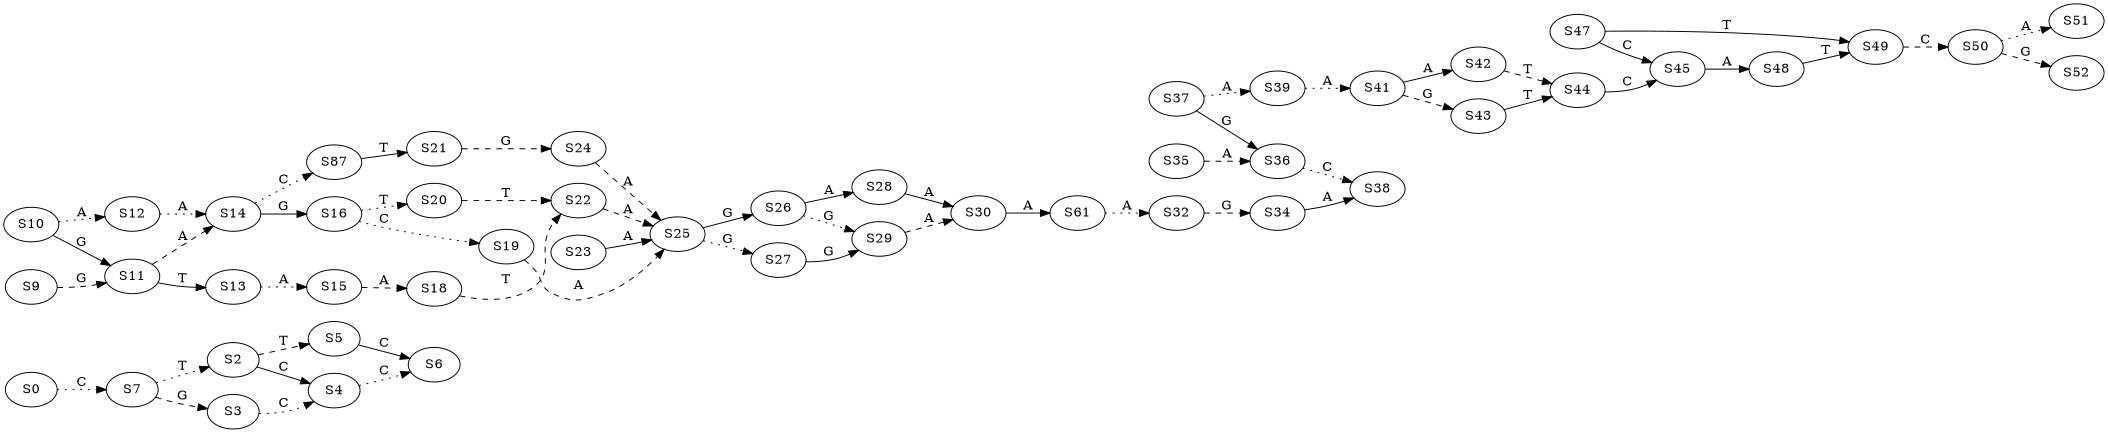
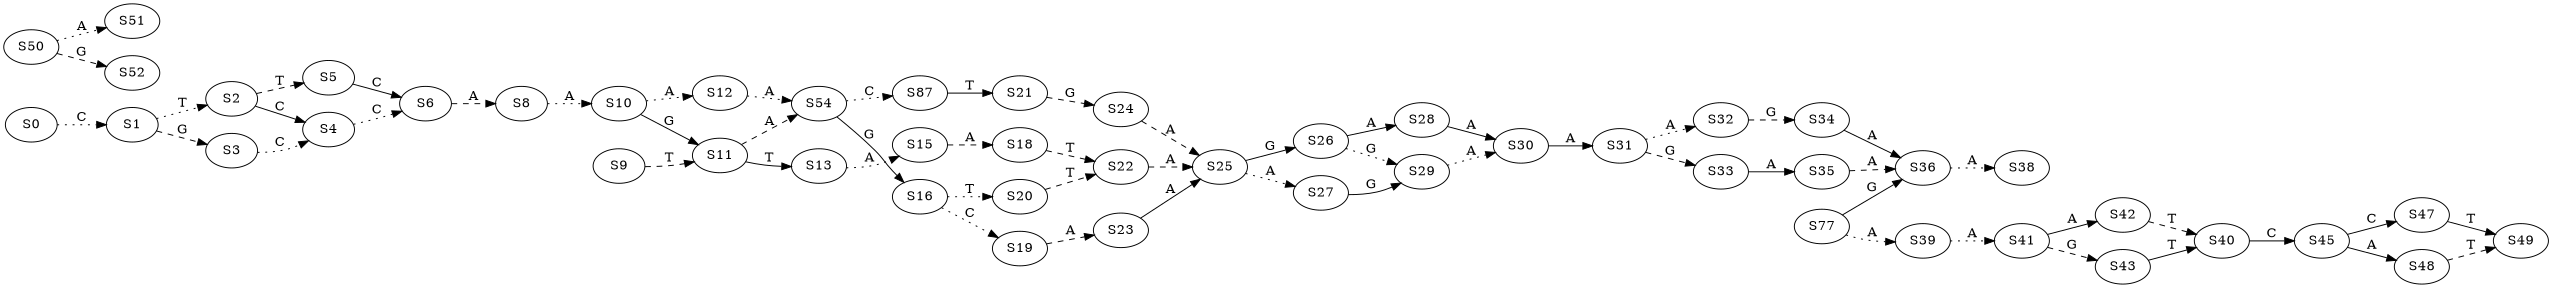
(1921, 47) -> none
(1620, 52) -> (2367, 229)
(1821, 59) -> (2467, 255)
(1577, 90) -> (2222, 241)
(1177, 99) -> (1822, 226)
none -> (522, 104)
(1327, 167) -> (1972, 161)
none -> (1721, 172)
(1325, 206) -> (1868, 142)
(1077, 213) -> (1620, 146)
(233, 214) -> (819, 104)
(924, 227) -> (1467, 160)
(728, 239) -> (1270, 171)
(82, 279) -> (669, 158)
(588, 298) -> (1065, 240)
(132, 390) -> (132, 125)
